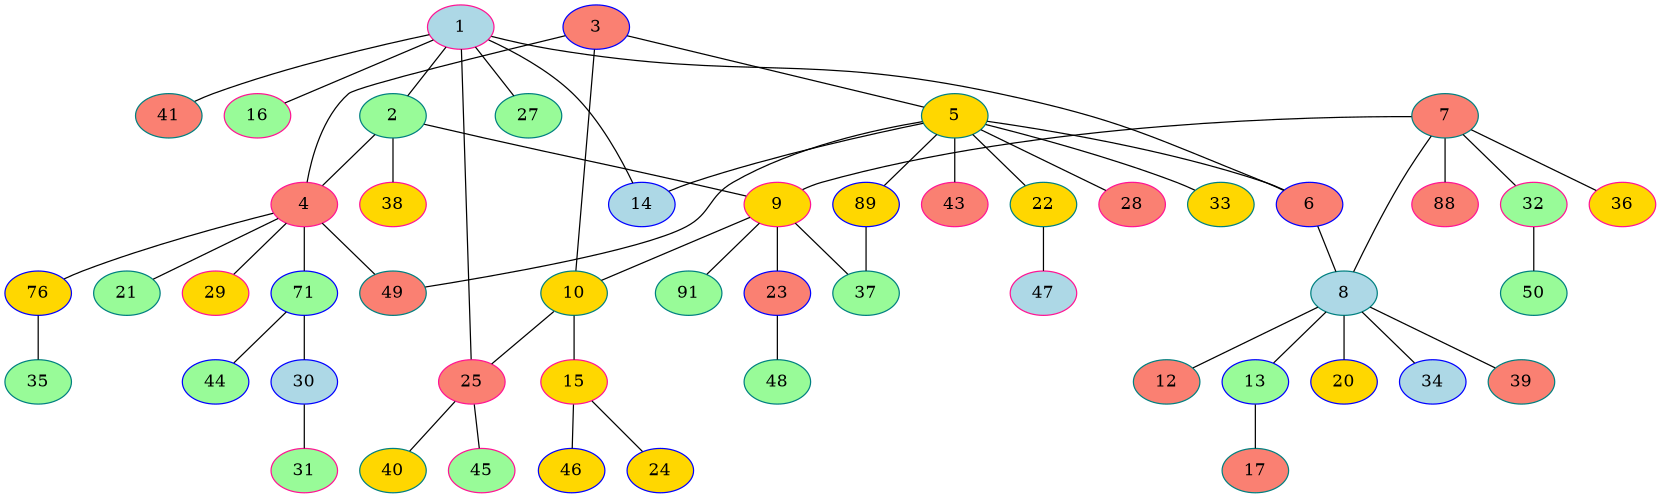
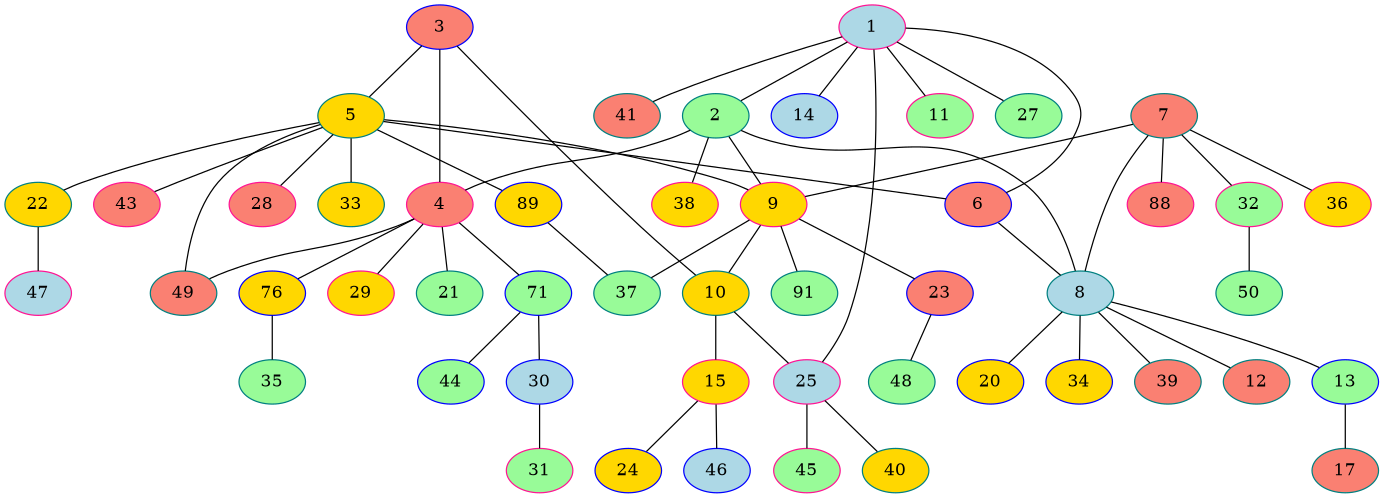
(257, 116) -> (940, 116)
none -> (937, 148)
(750, 165) -> (568, 144)
(472, 382) -> (807, 382)
(1433, 382) -> (1079, 382)
(572, 471) -> (717, 471)
